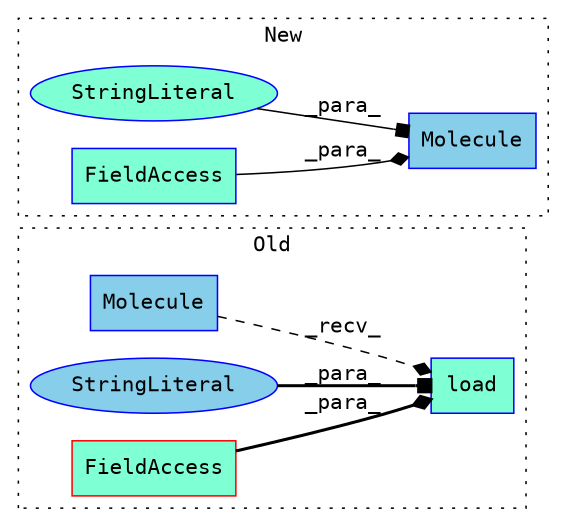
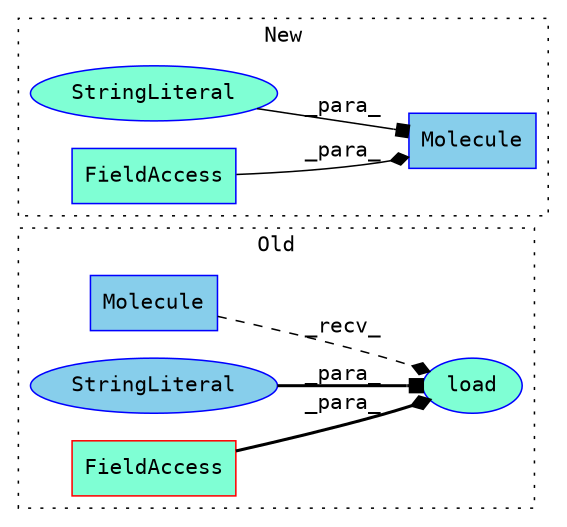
(472, 386) -> (472, 386)
